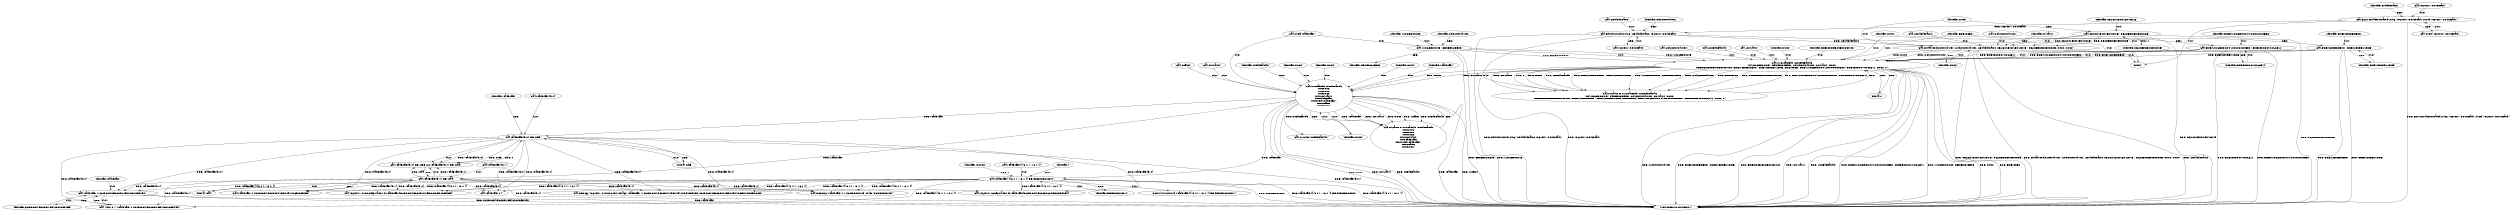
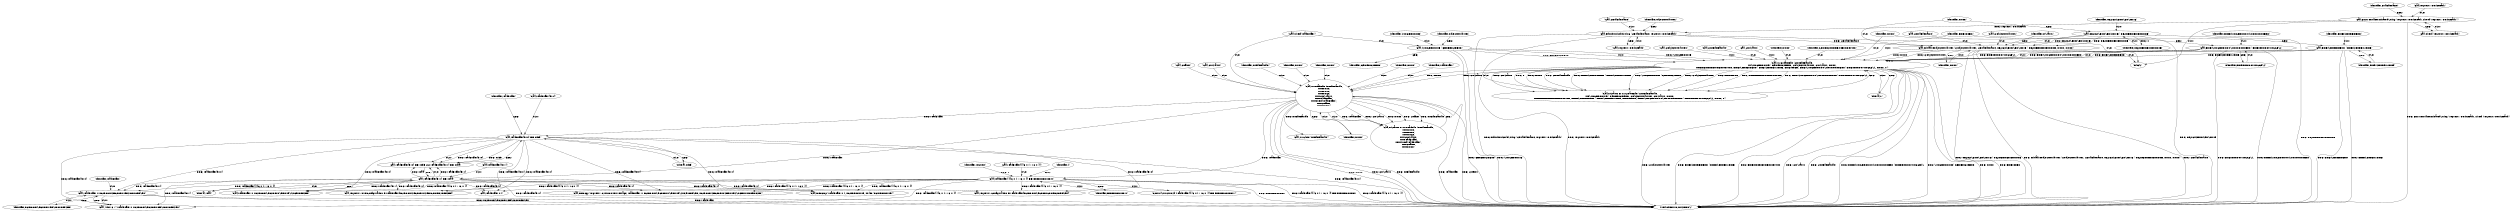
(1832, 48) -> (1832, 48)
(509, 158) -> (509, 158)
